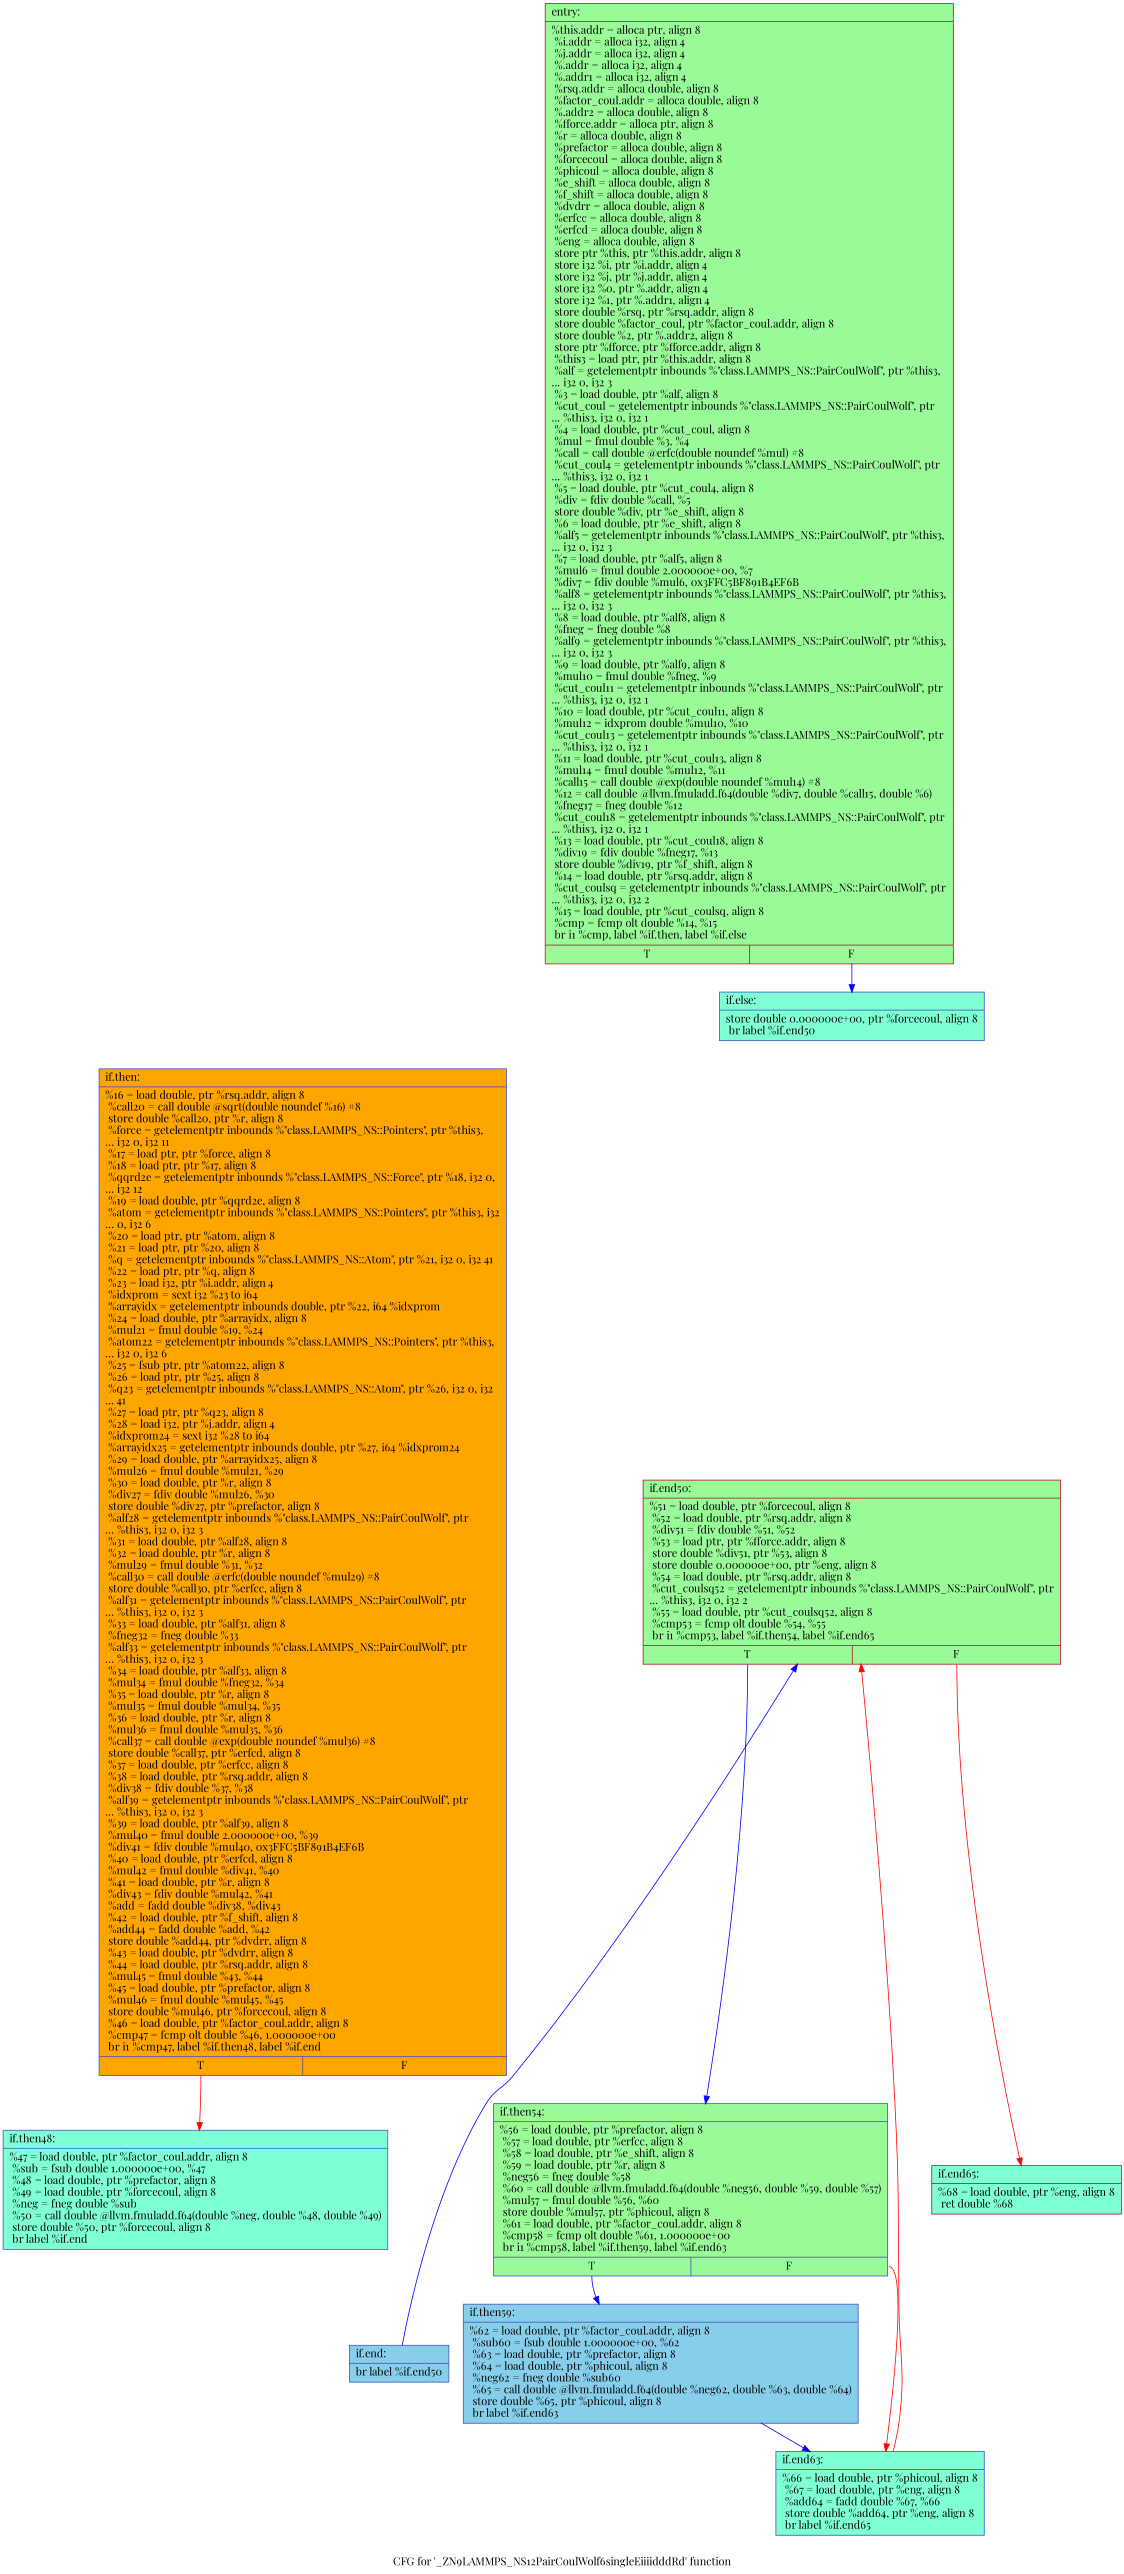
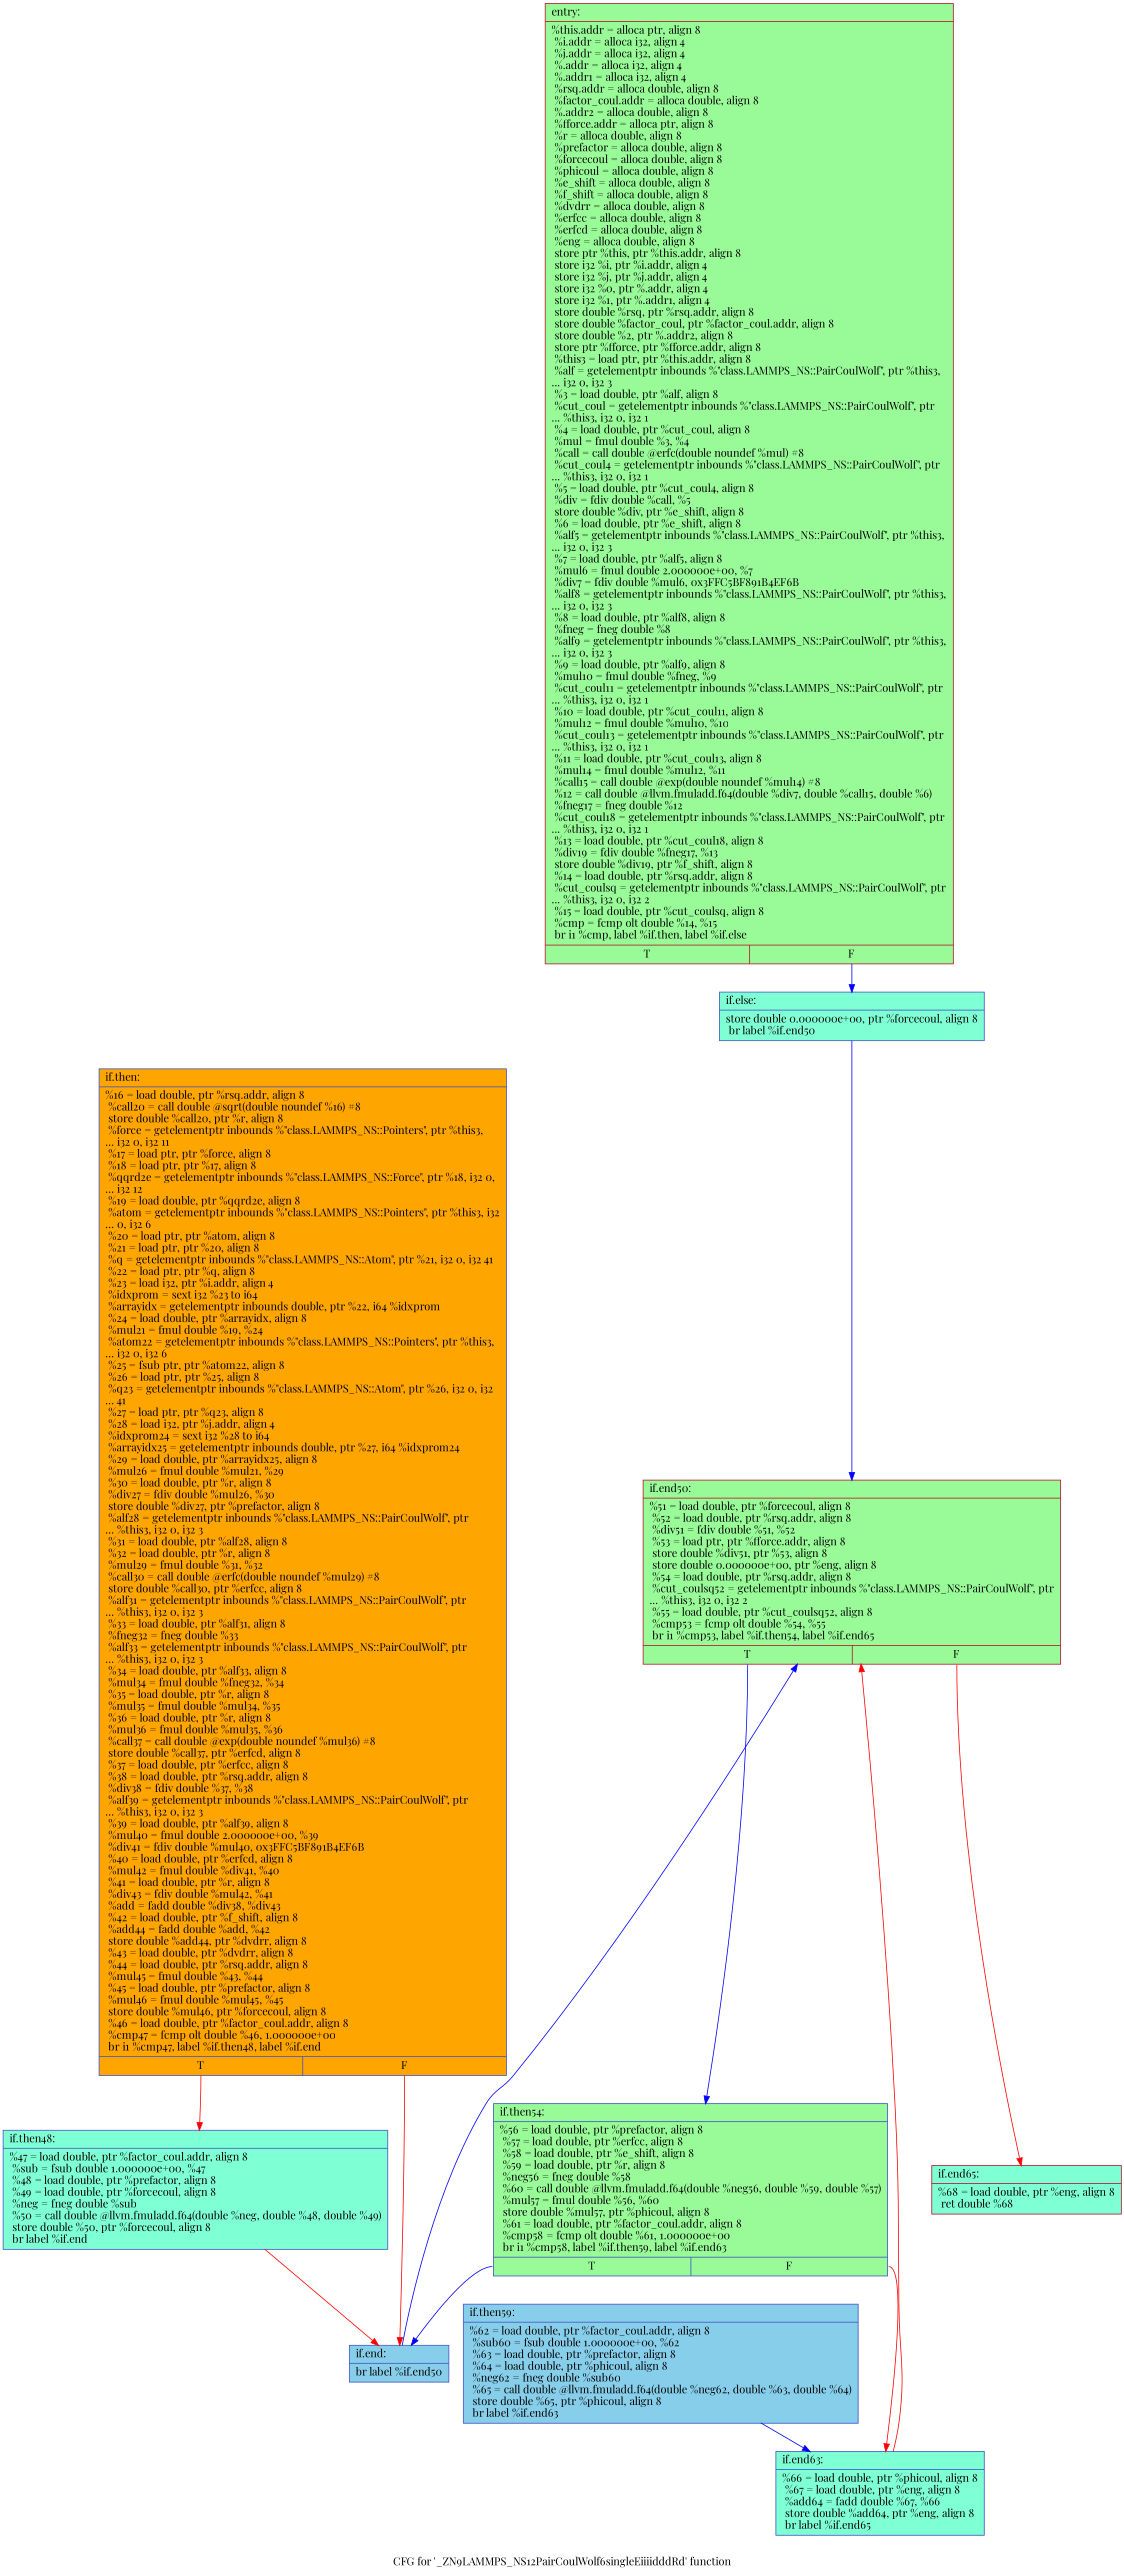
(650, 724) -> (640, 724)
none -> (852, 1256)
none -> (403, 2206)
(593, 2287) -> (450, 2297)
none -> (319, 2295)
